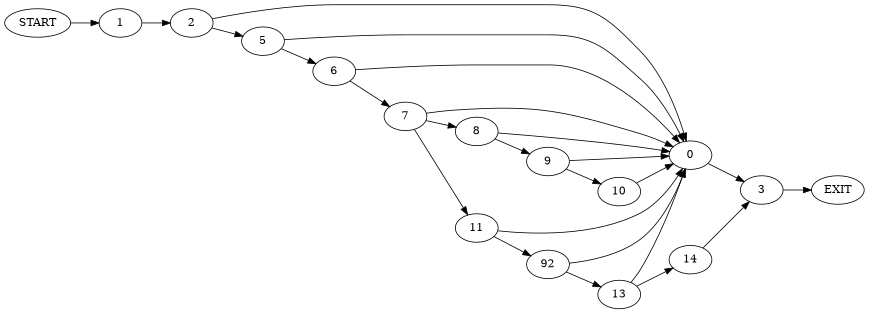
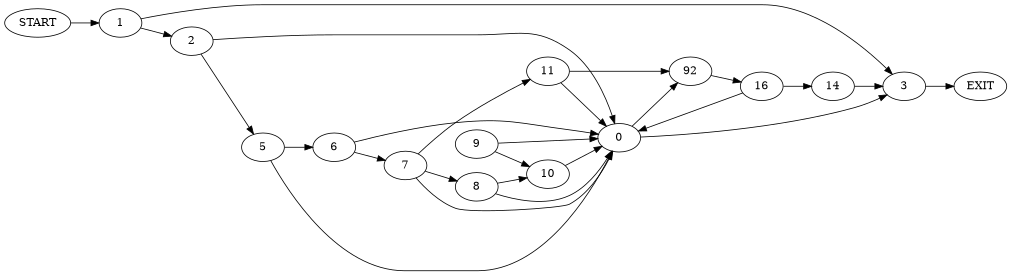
none -> (523, 5)
(509, 145) -> (508, 181)
(641, 239) -> (652, 107)
(619, 294) -> (762, 86)
